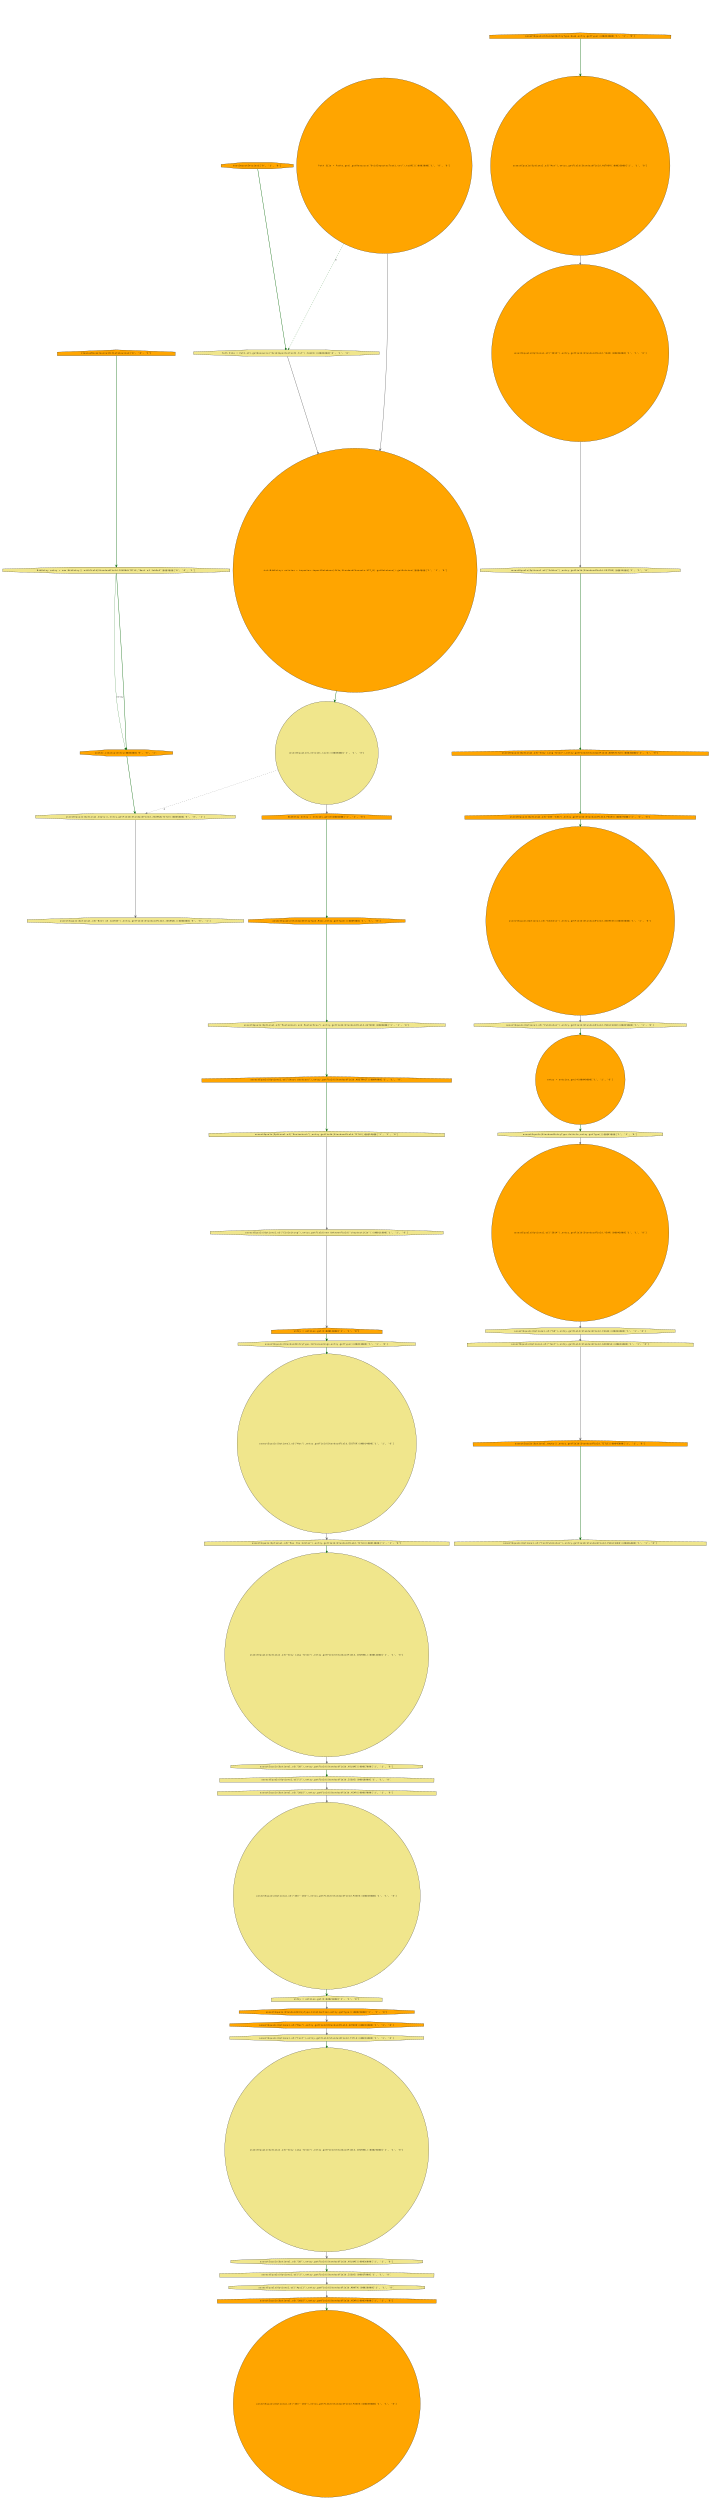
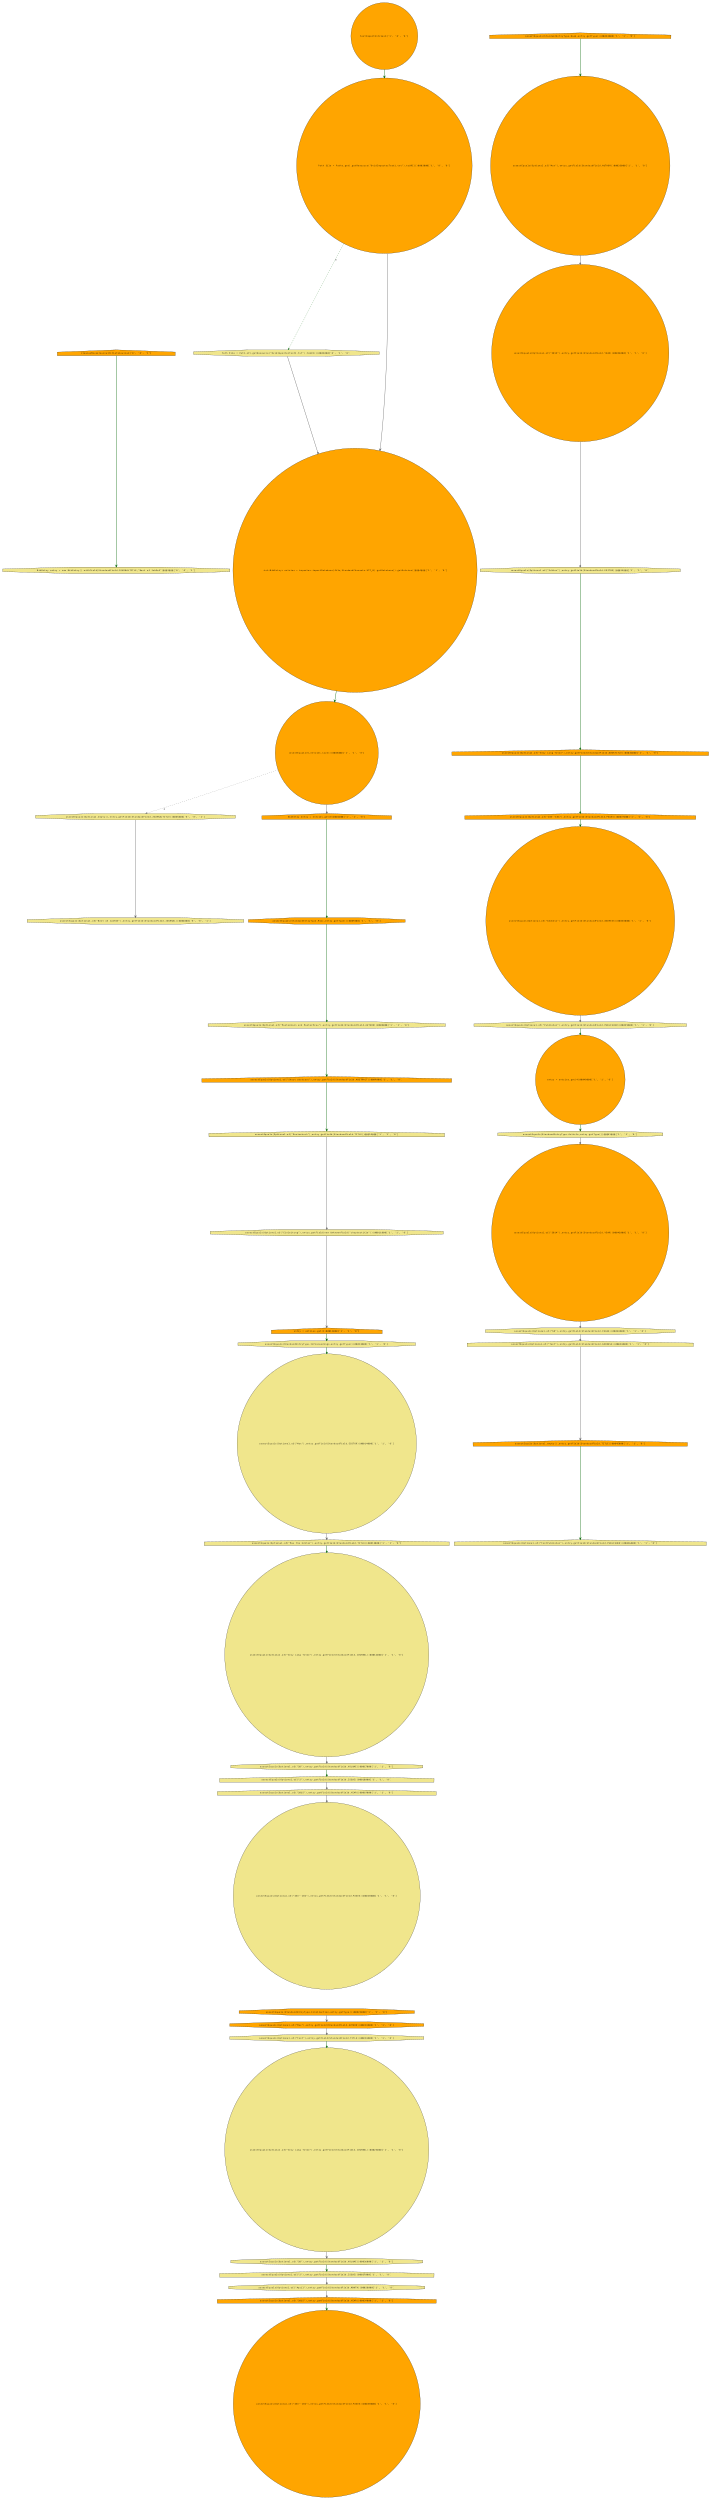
none -> (384, 36)
(257, 166) -> none
(126, 753) -> none
(327, 753) -> (327, 753)
(327, 1999) -> none
